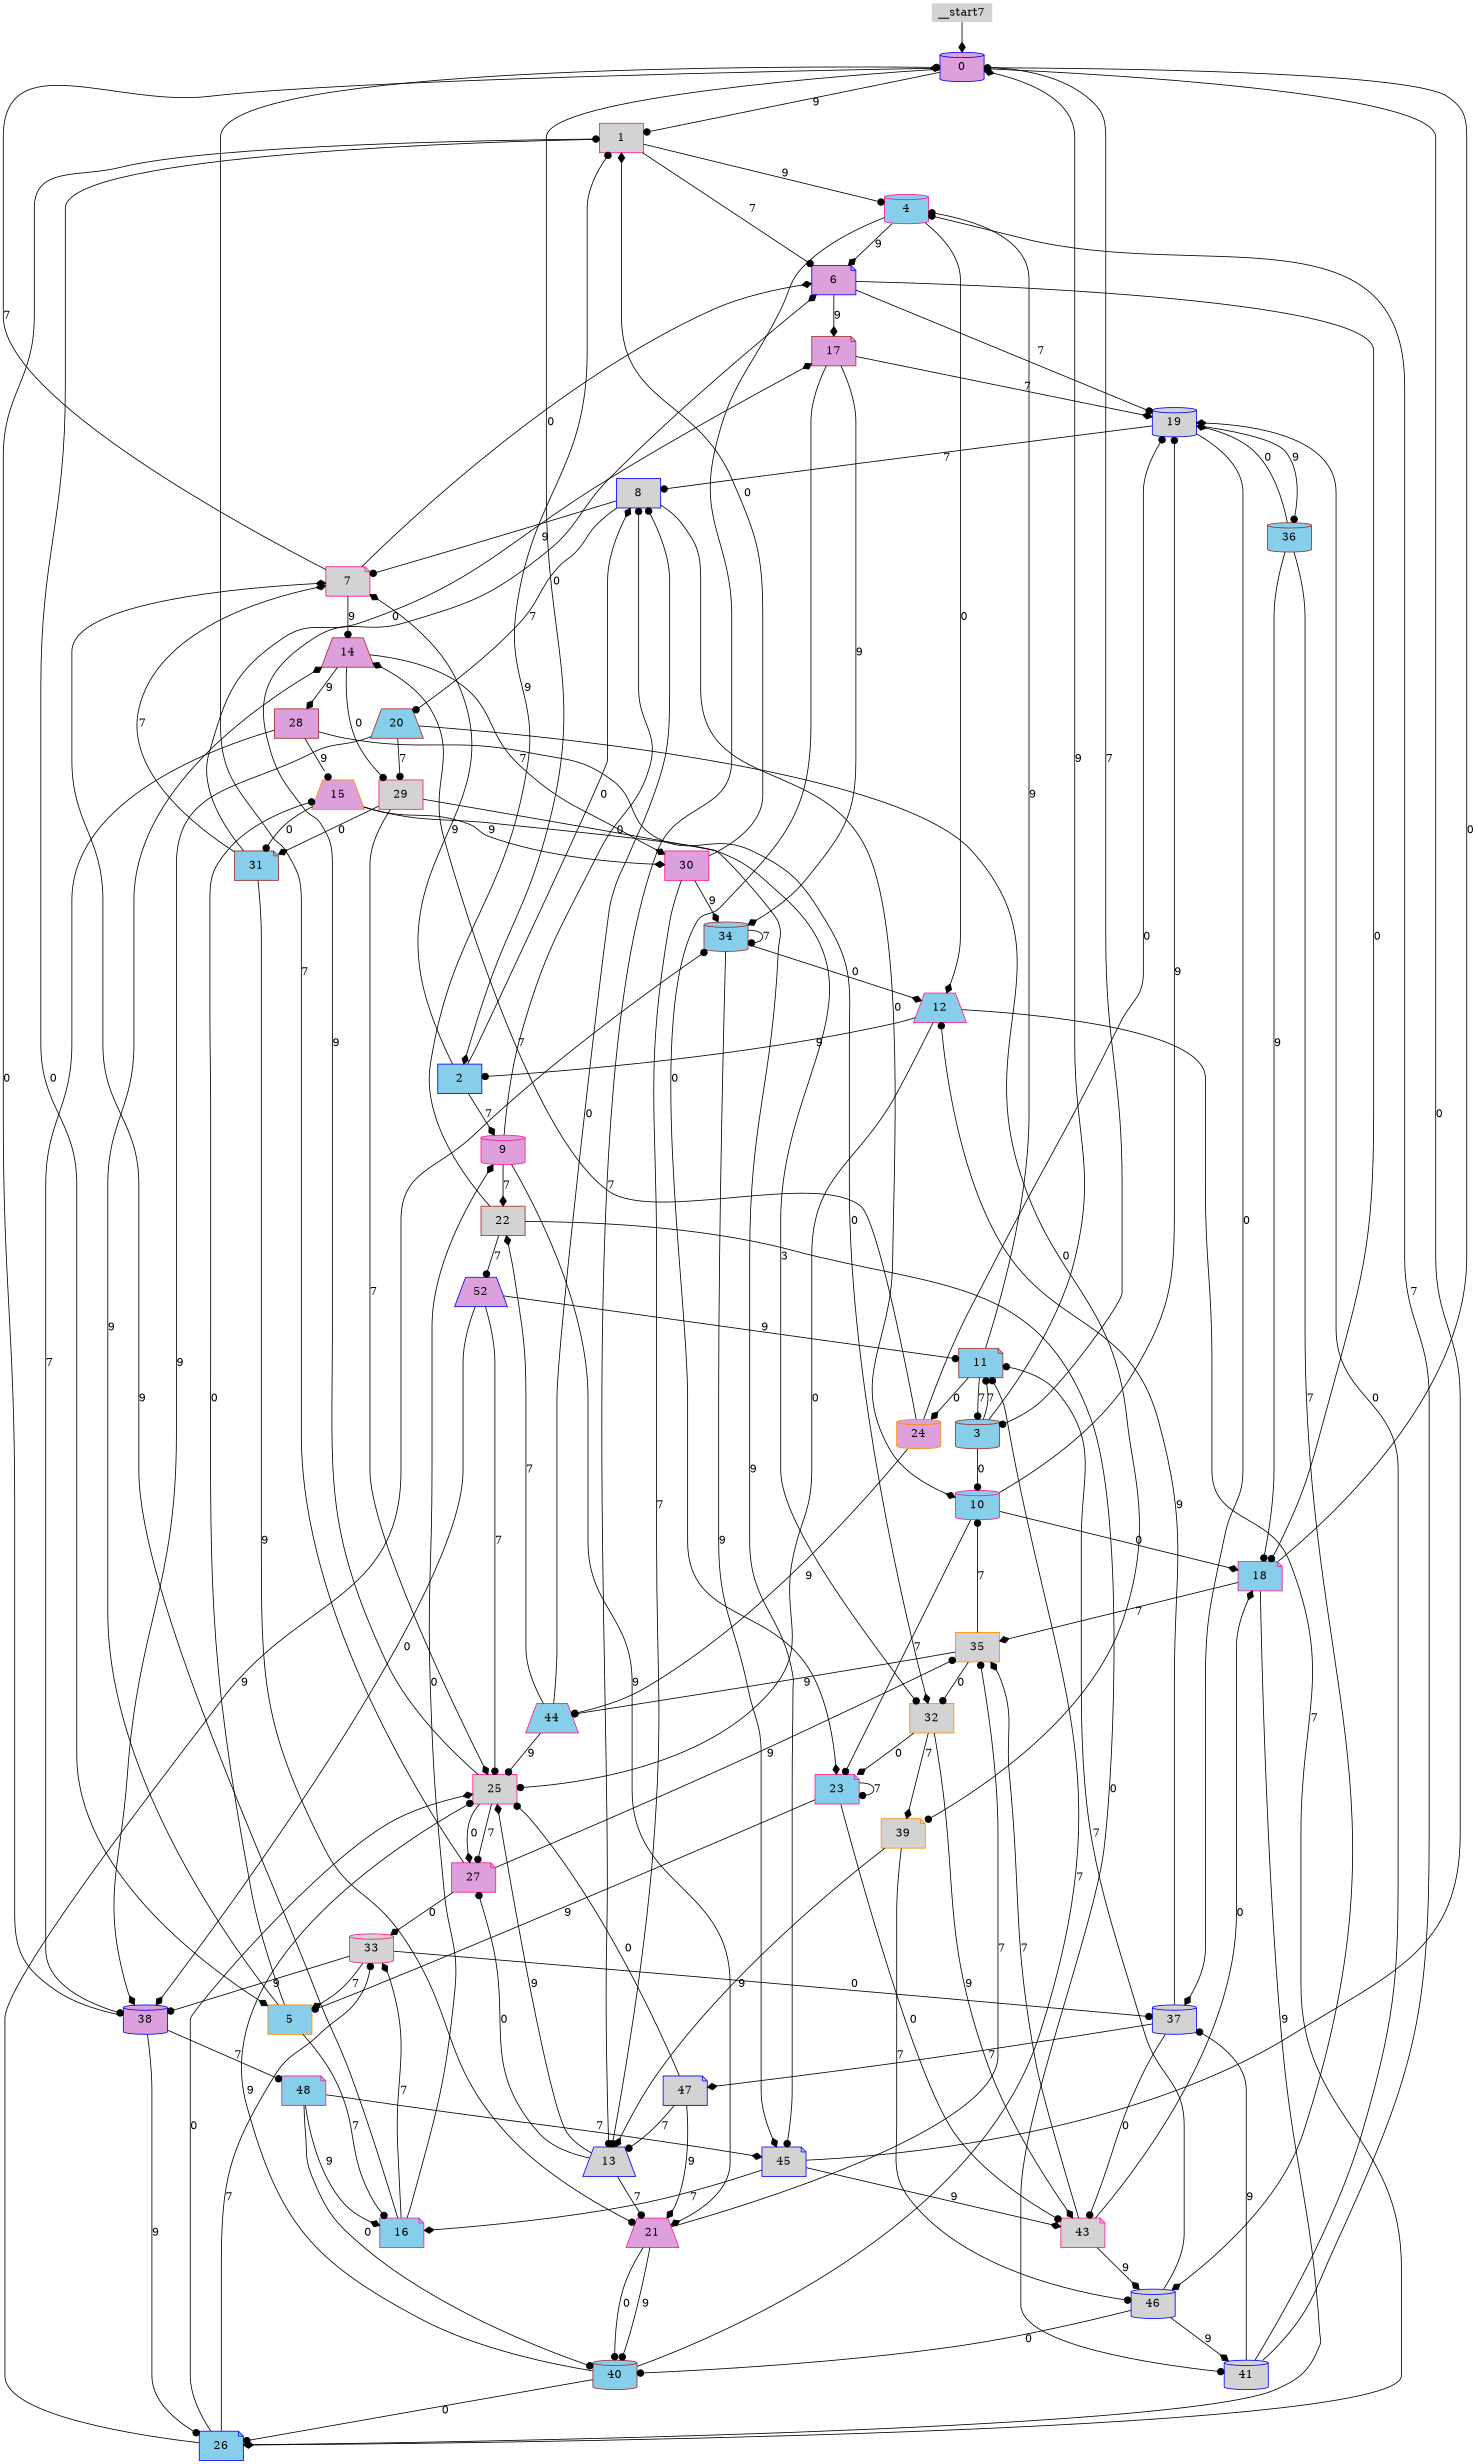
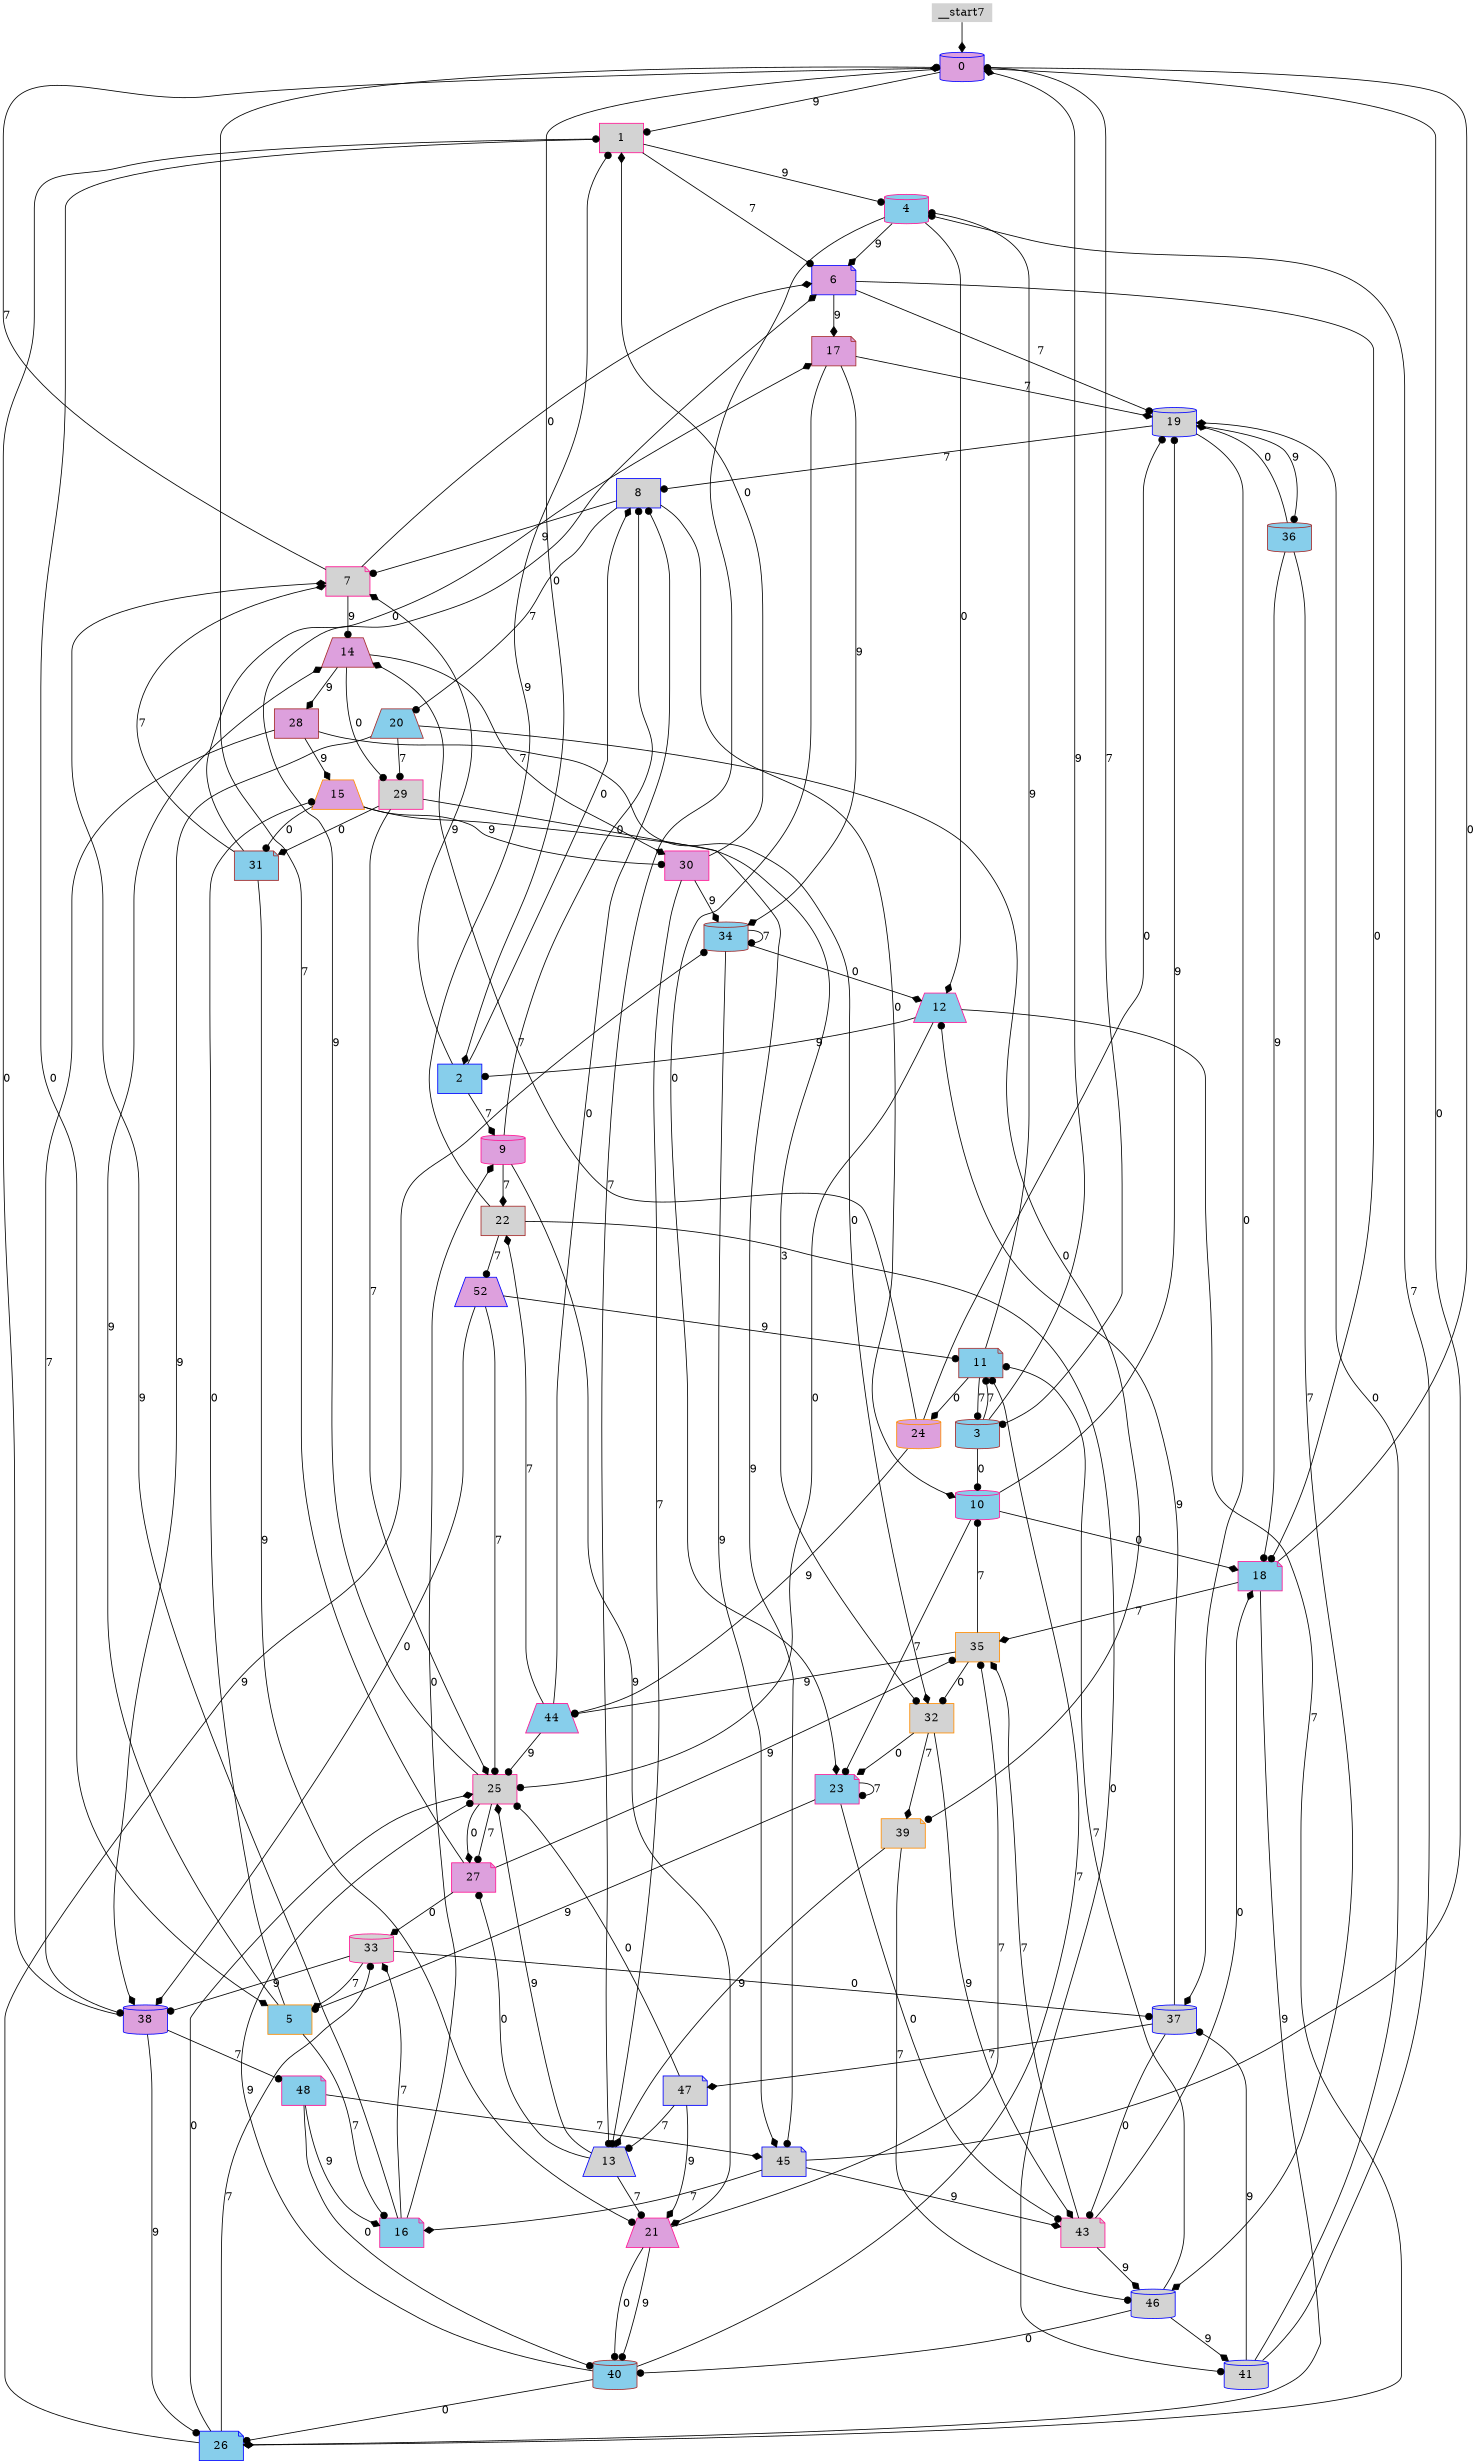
(316, 757) -> (316, 757)
(501, 840) -> (501, 840)
